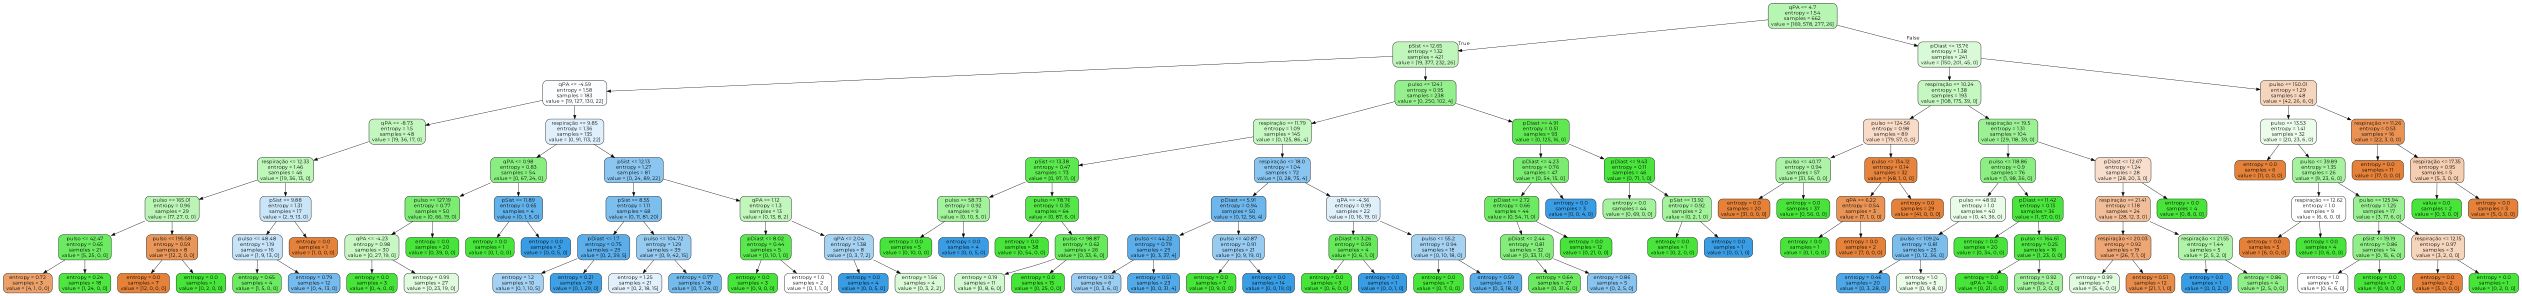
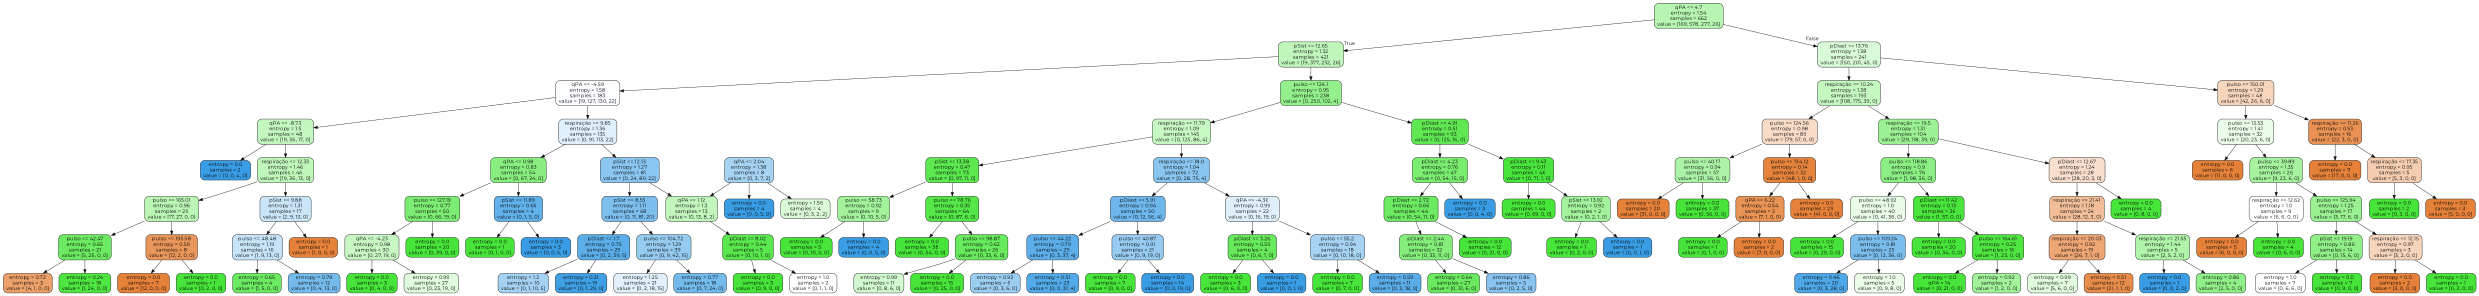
none -> (225, 170)
(1629, 209) -> (1529, 209)
(2437, 209) -> (2394, 209)
(806, 228) -> (722, 188)
none -> (1817, 247)
(980, 283) -> (879, 283)
